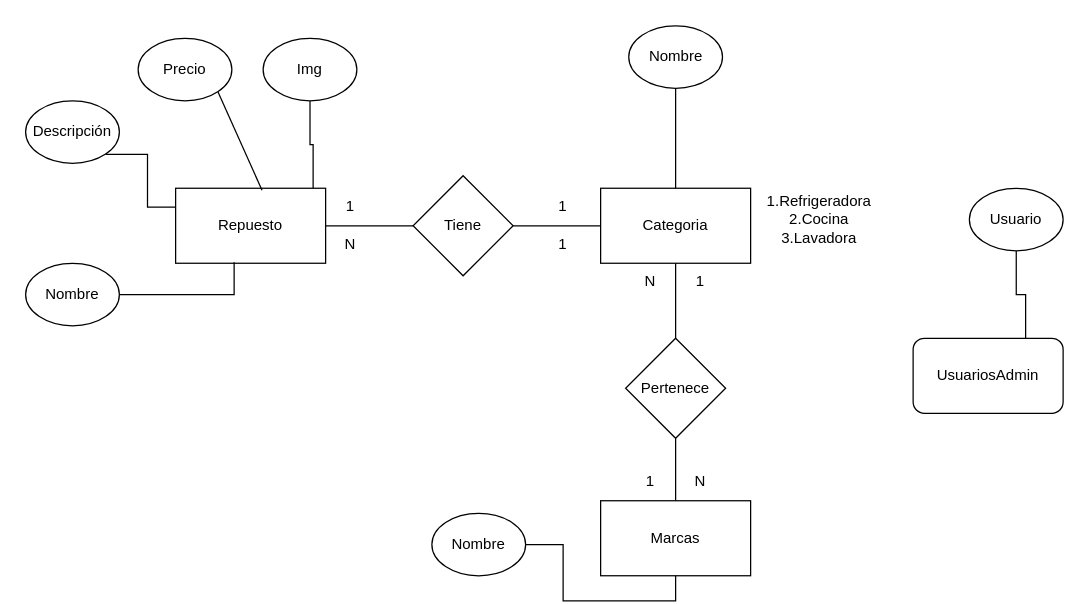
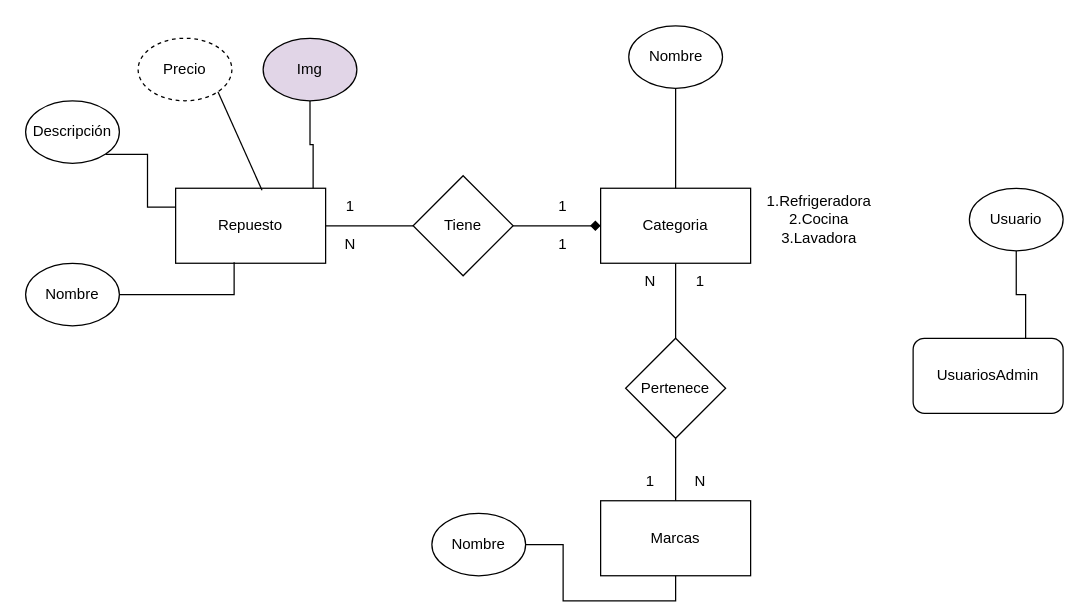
(185, 69) -> (185, 69)
(310, 69) -> (310, 69)
(594, 226) -> (590, 226)
